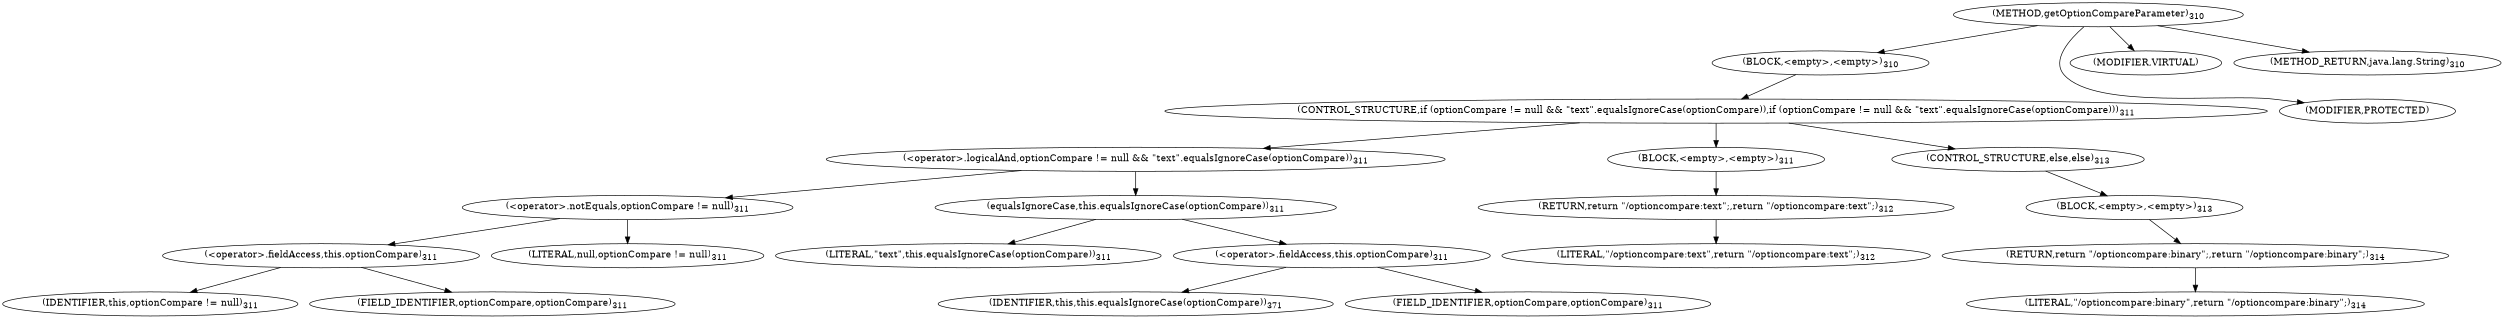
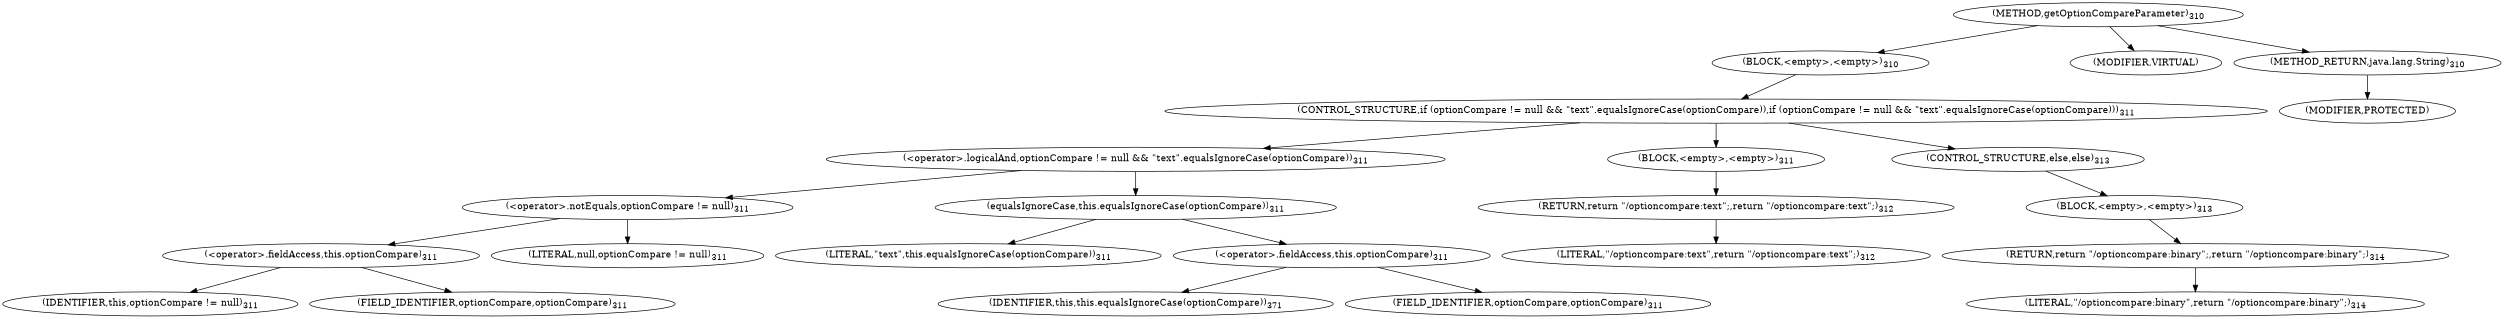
(2150, 97) -> (2367, 84)
